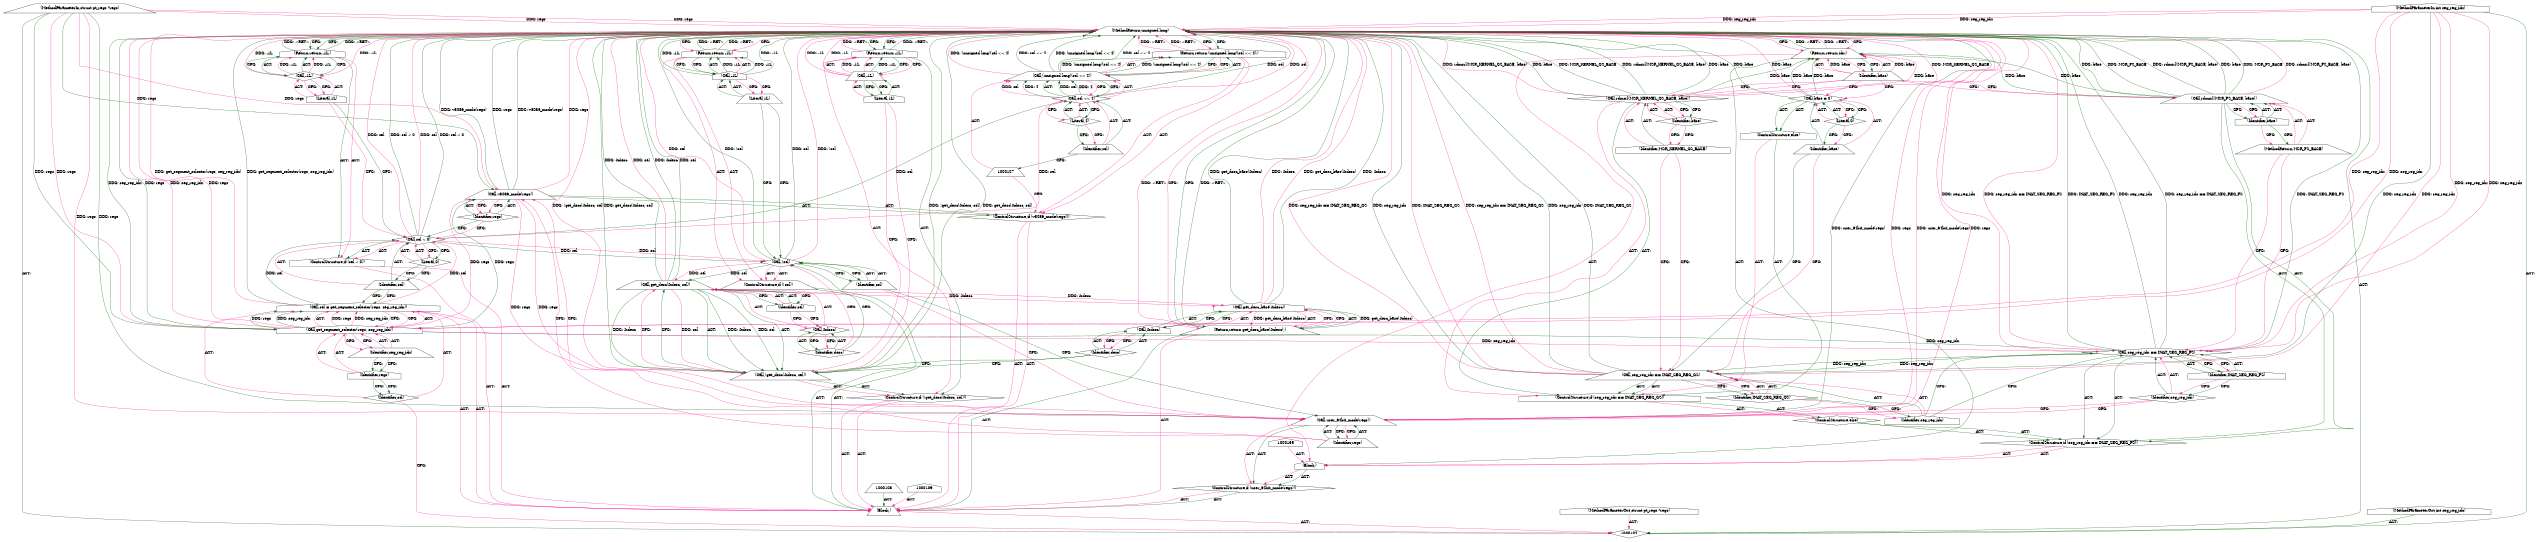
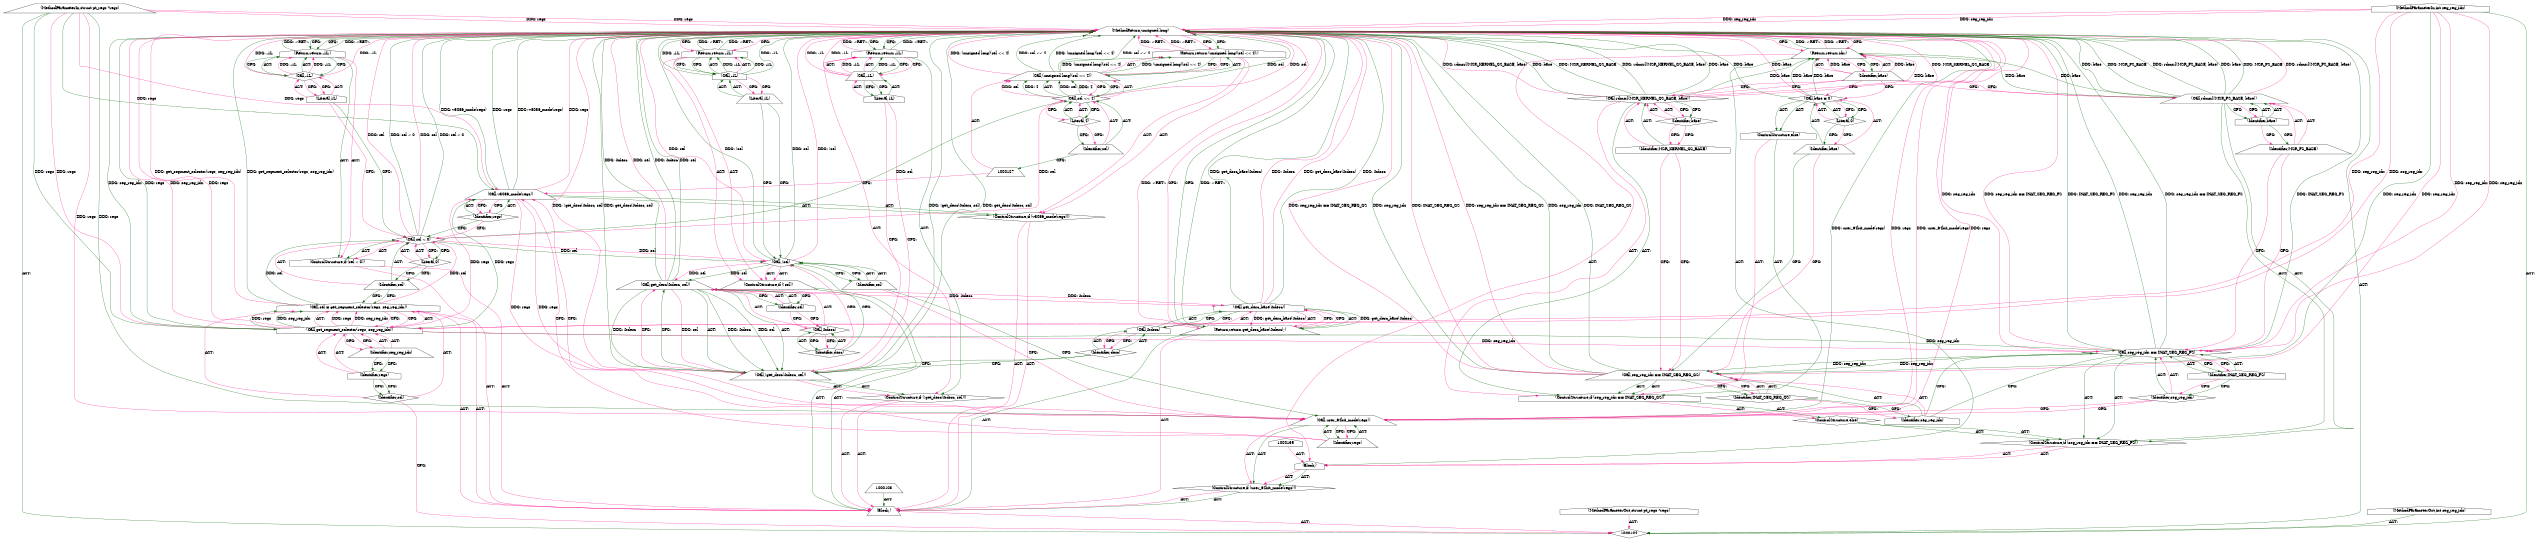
(2293, 149) -> (2293, 149)
(1028, 191) -> (768, 186)
(924, 488) -> none
